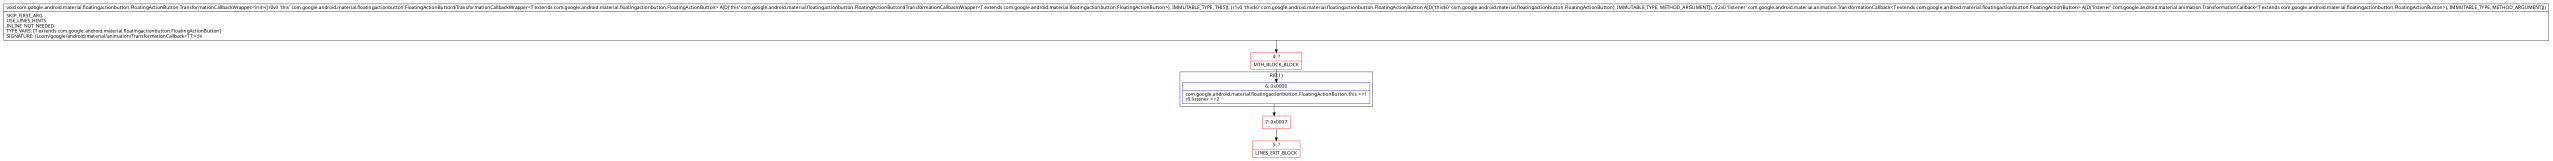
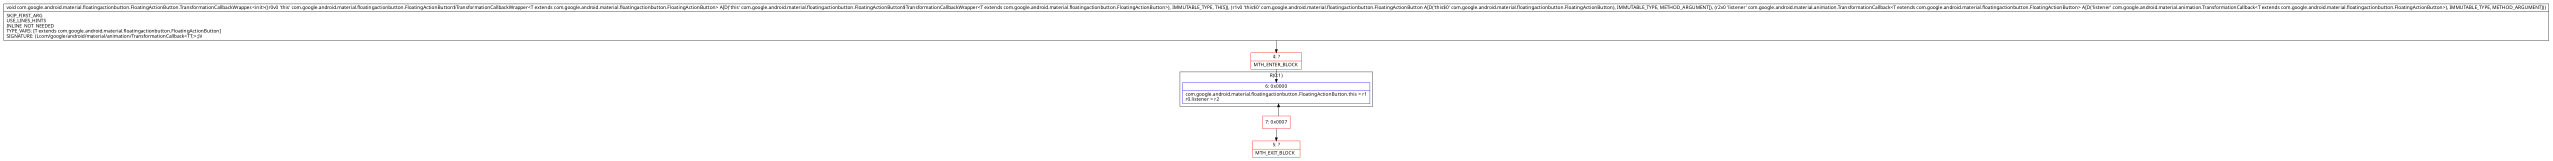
(1276, 65) -> (1276, 65)
(1274, 109) -> (1279, 112)
(1276, 153) -> (1275, 153)
